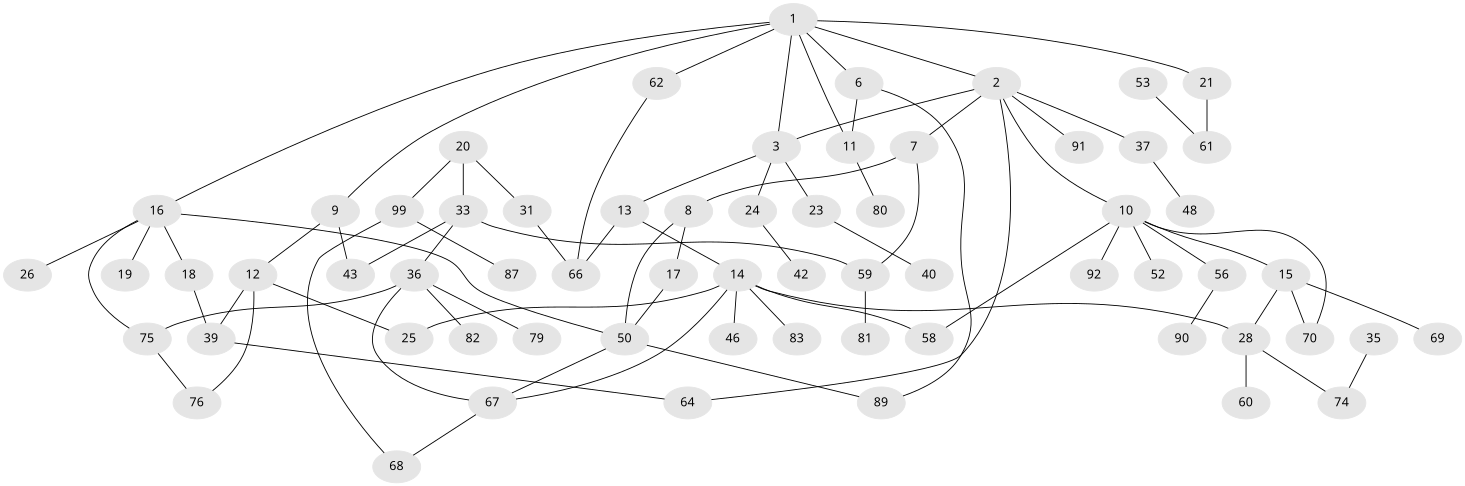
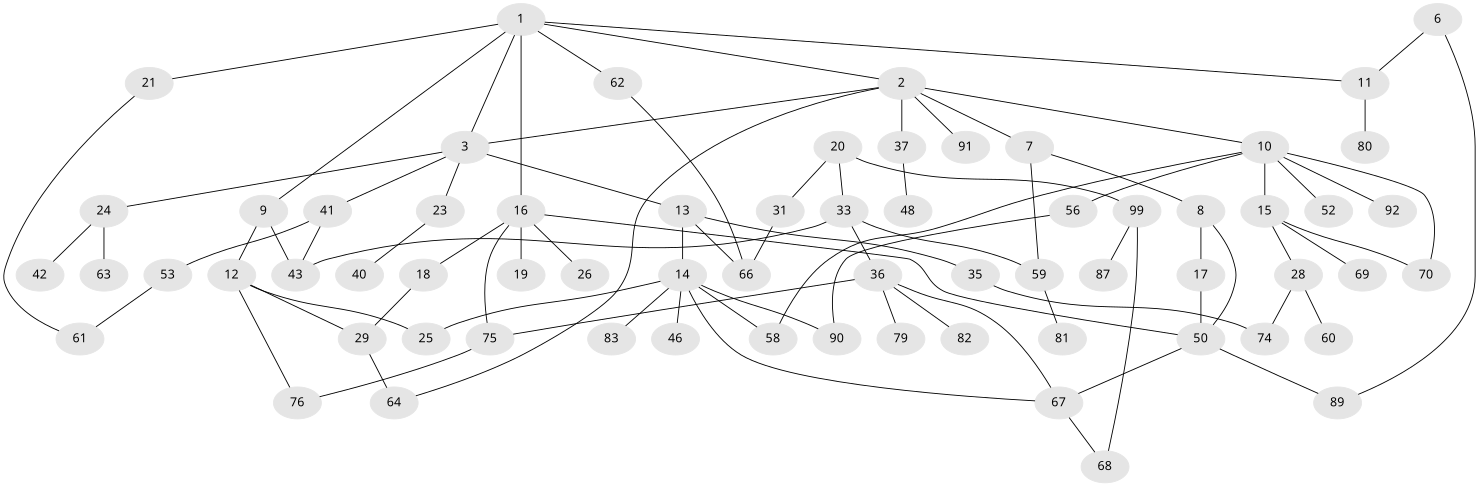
(826, 51) -> none
none -> (328, 211)
none -> (831, 239)
none -> (104, 275)
(1004, 306) -> (760, 307)
(211, 339) -> (362, 339)
